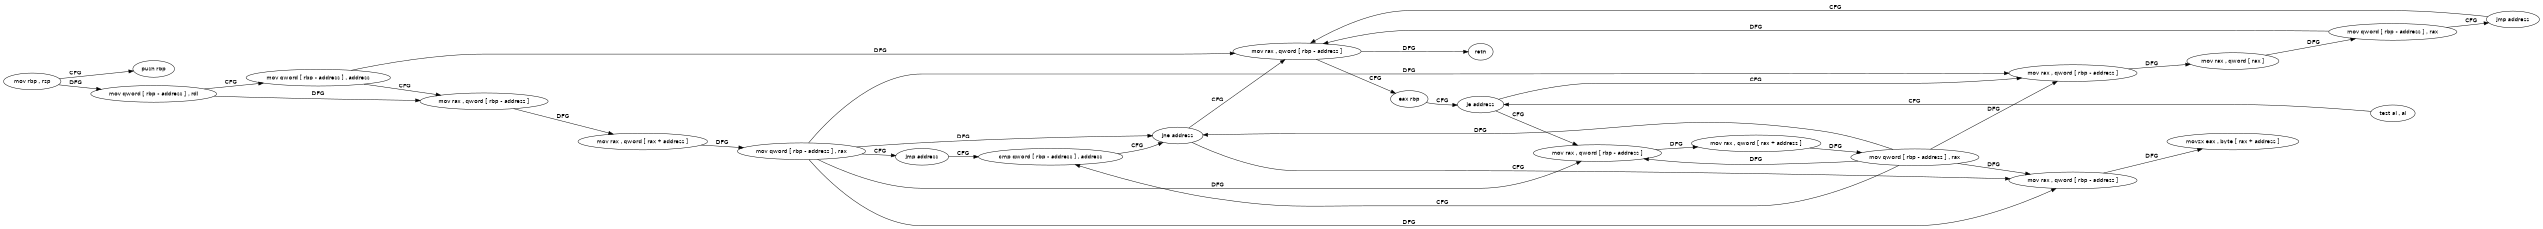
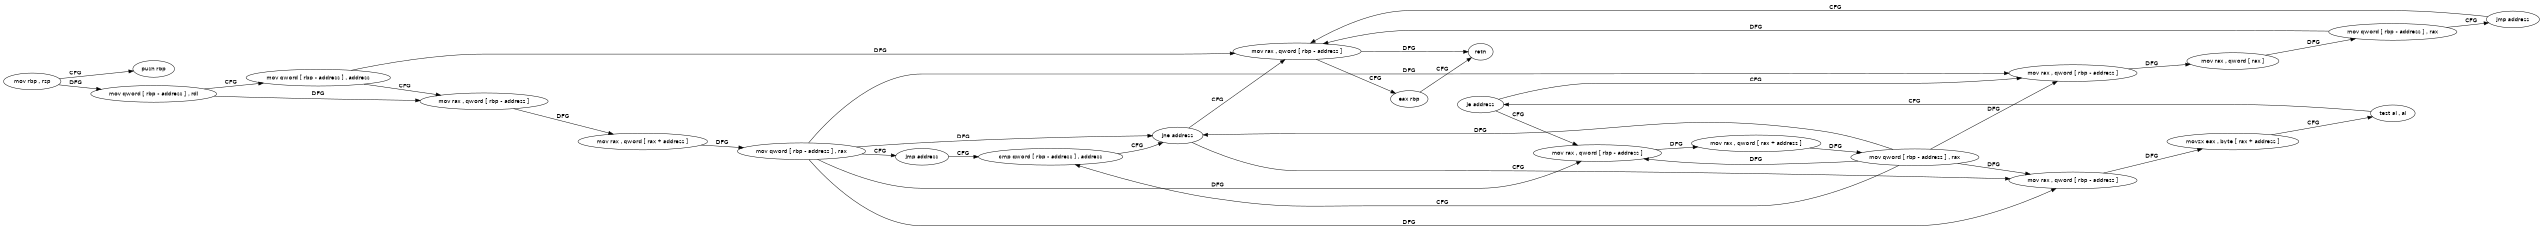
(1439, 104) -> (1443, 77)
none -> (2320, 126)
